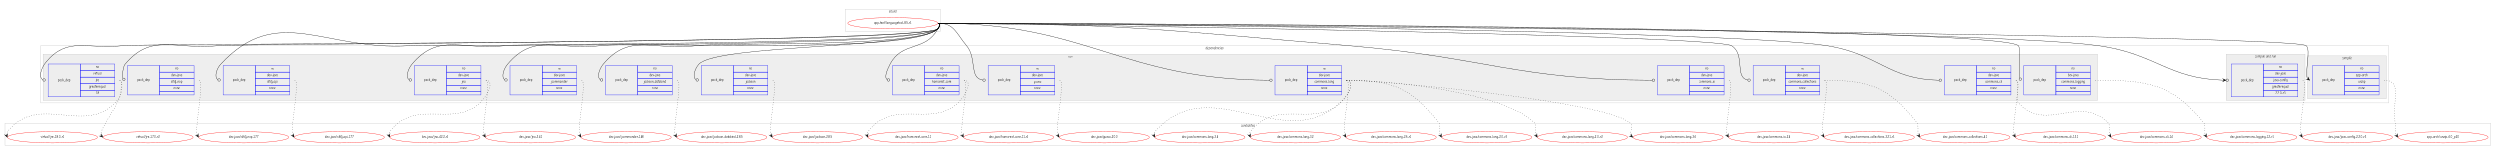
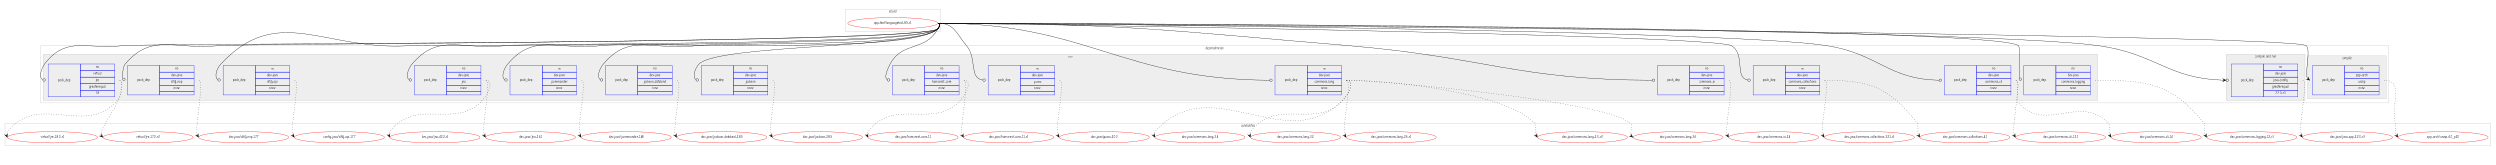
(339, 137) -> (339, 137)
(1487, 137) -> none
(2348, 137) -> (2348, 137)
